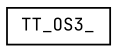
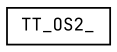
(59, 26) -> (59, 26)
